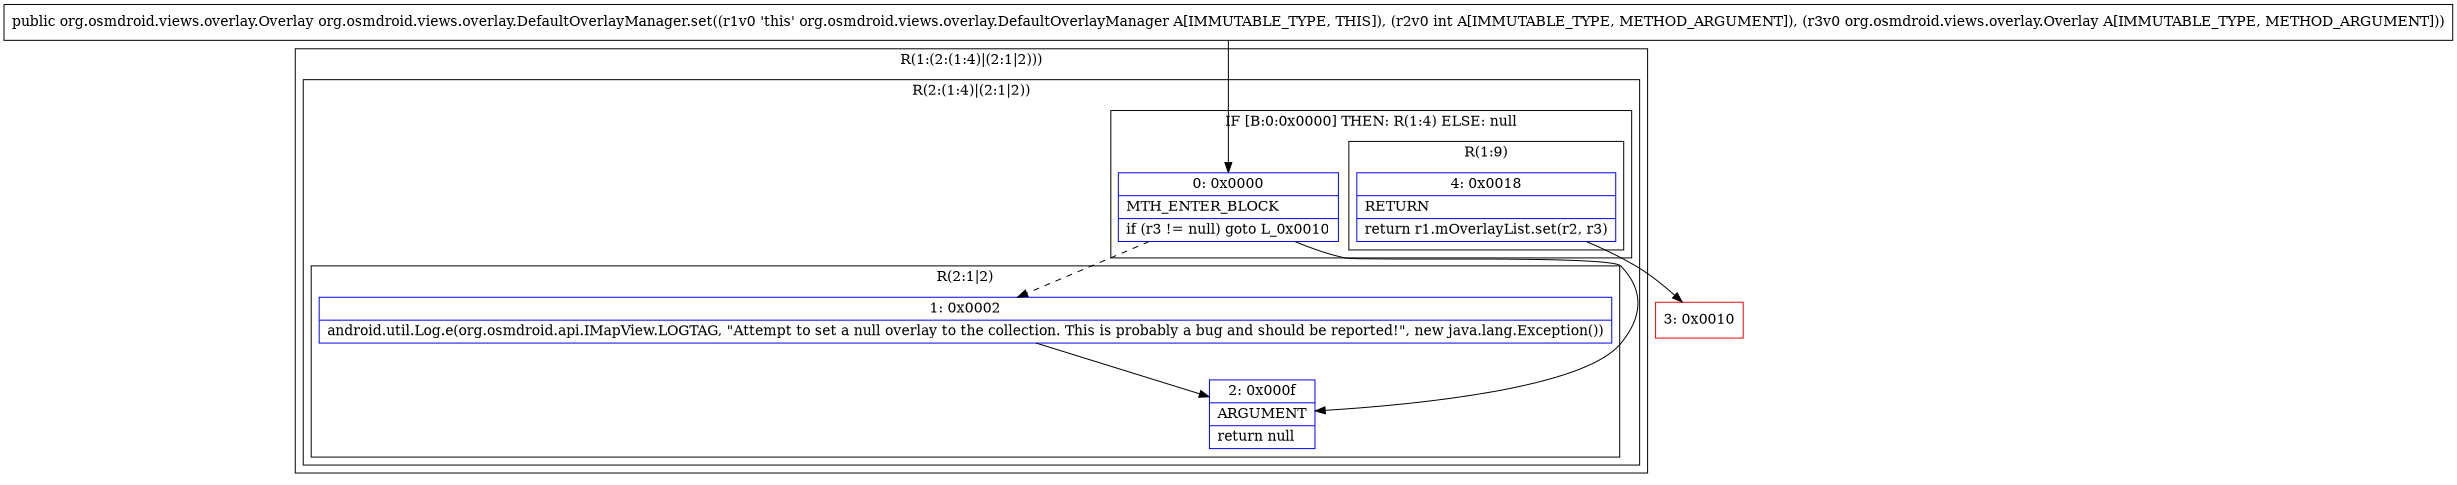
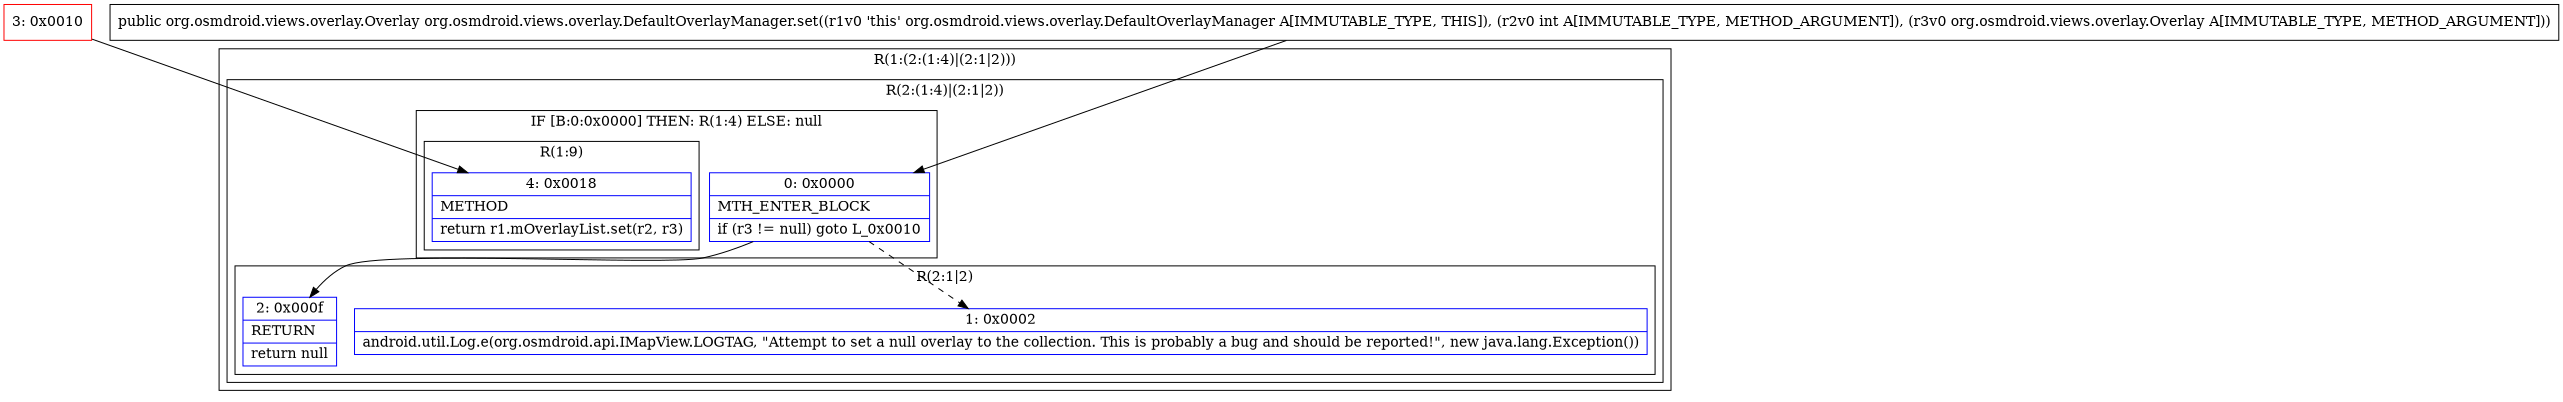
(1397, 207) -> (475, 207)
(1633, 264) -> (275, 104)
(1118, 368) -> none
(1262, 414) -> (283, 331)
